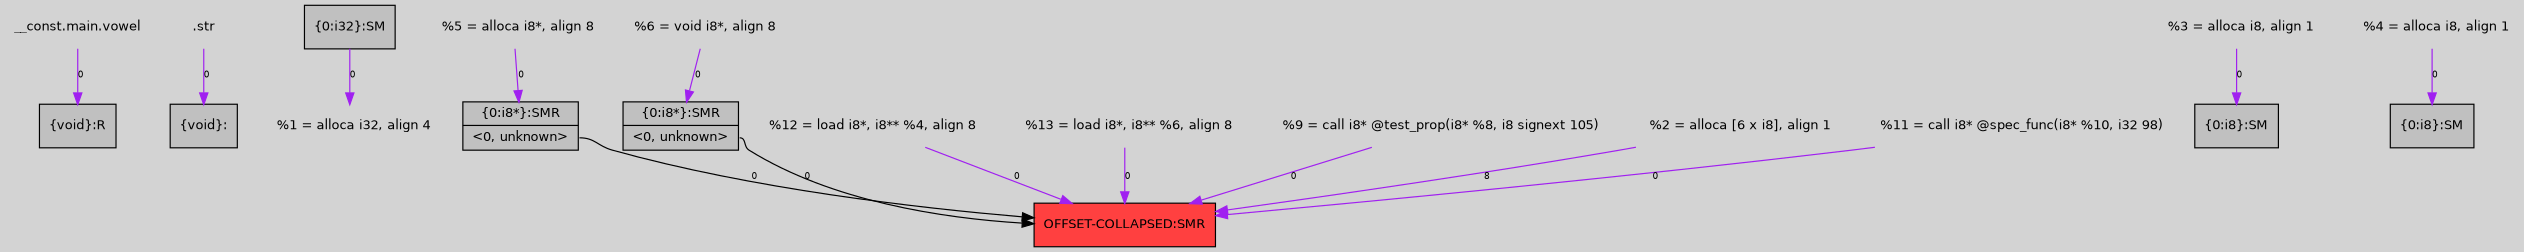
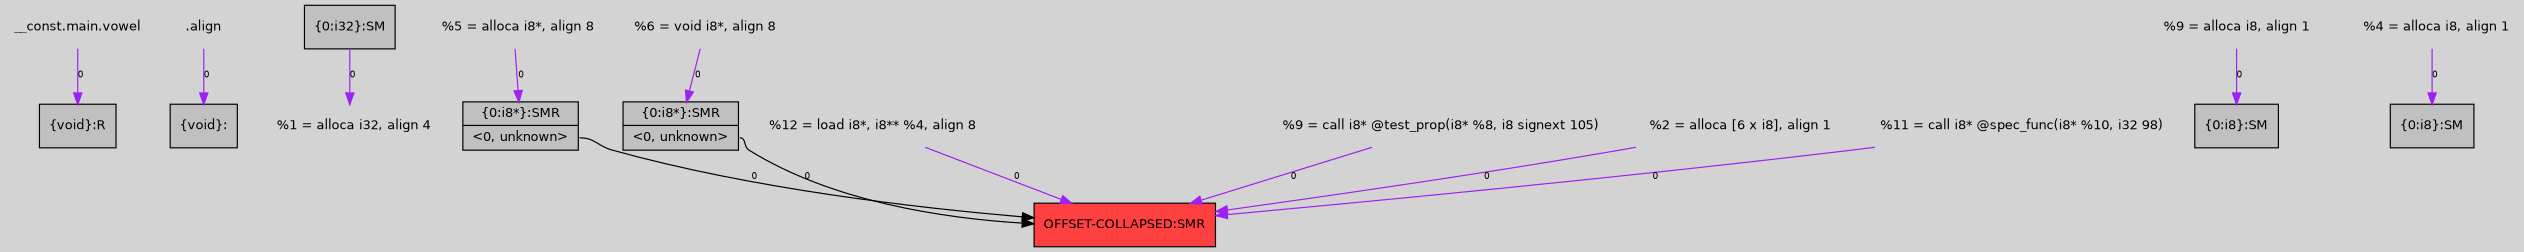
(204, 27) -> (204, 27)
(2237, 27) -> (2237, 27)
(1125, 126) -> none
(1488, 177) -> (1488, 177)
